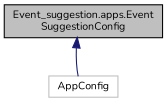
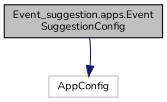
(76, 62) -> (91, 52)
